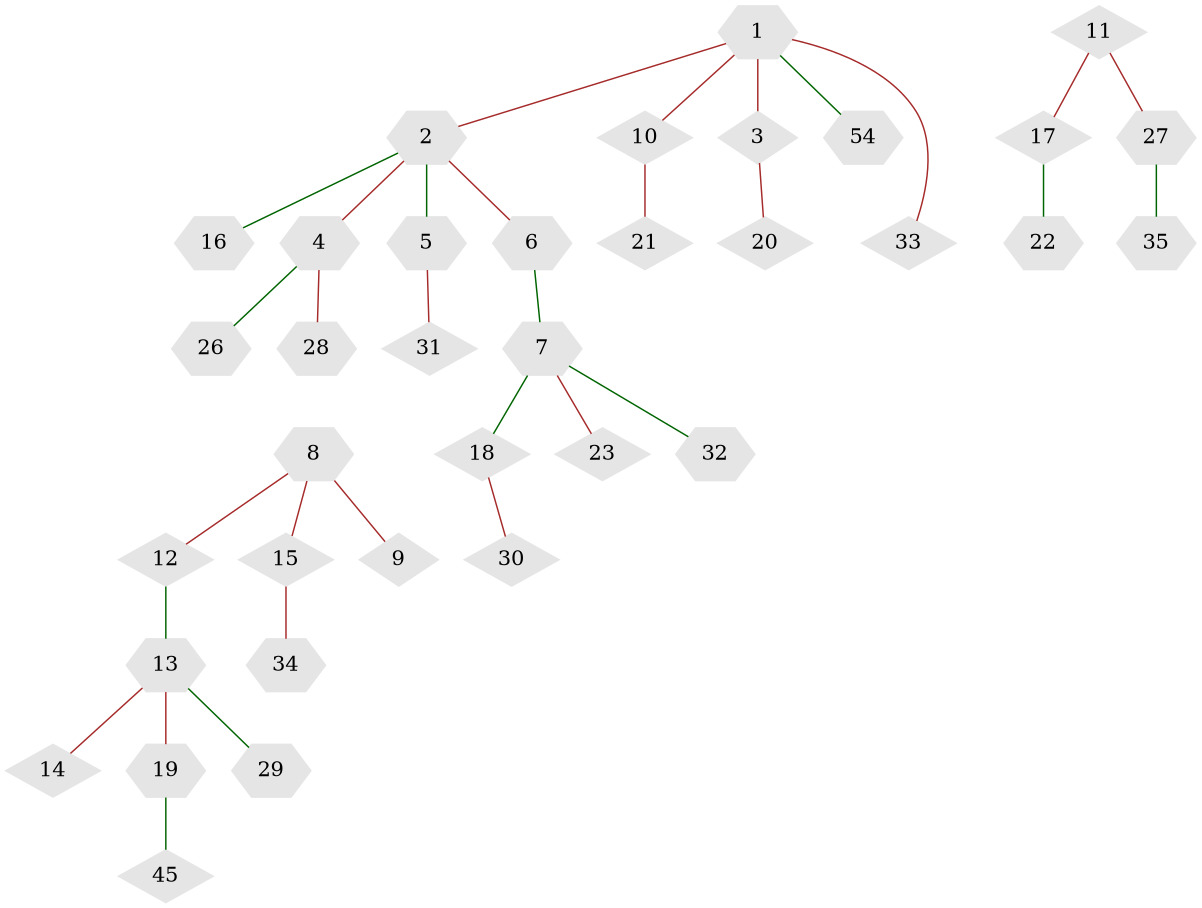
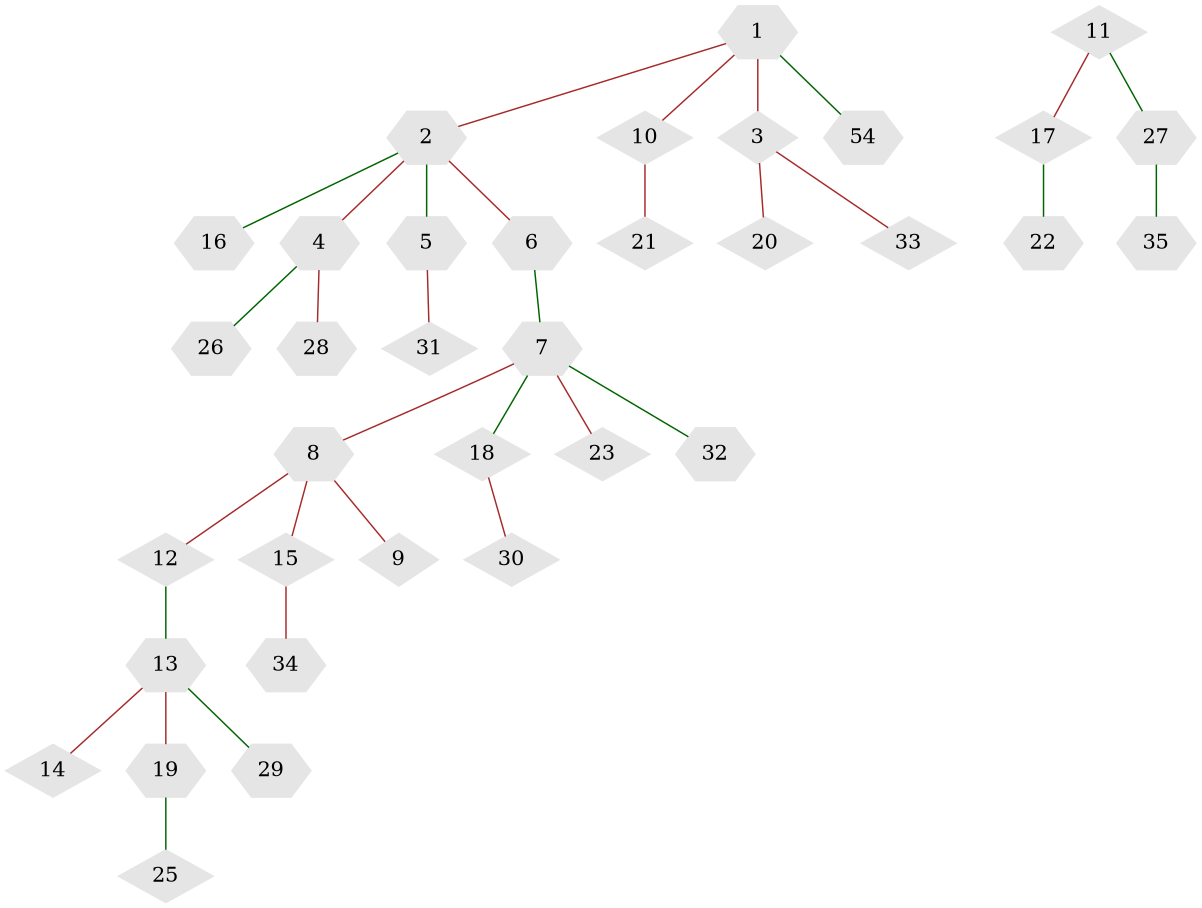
(1126, 82) -> (1126, 82)
(906, 98) -> (832, 190)
none -> (429, 402)
(166, 876) -> (166, 876)
